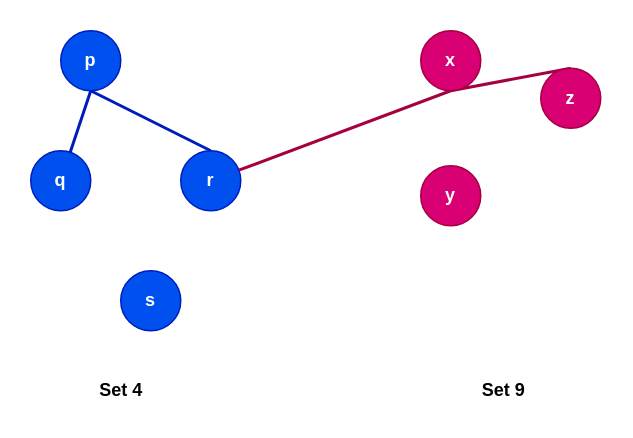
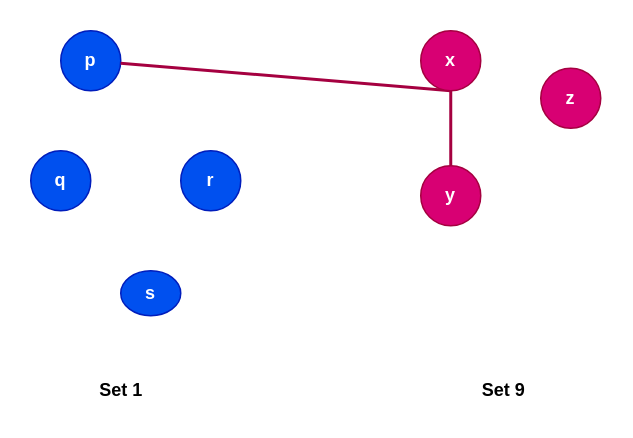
(512, 79) -> (282, 77)
(152, 121) -> none
(80, 122) -> none
(344, 131) -> (451, 129)
(151, 301) -> (151, 293)
(122, 391) -> (122, 391)
